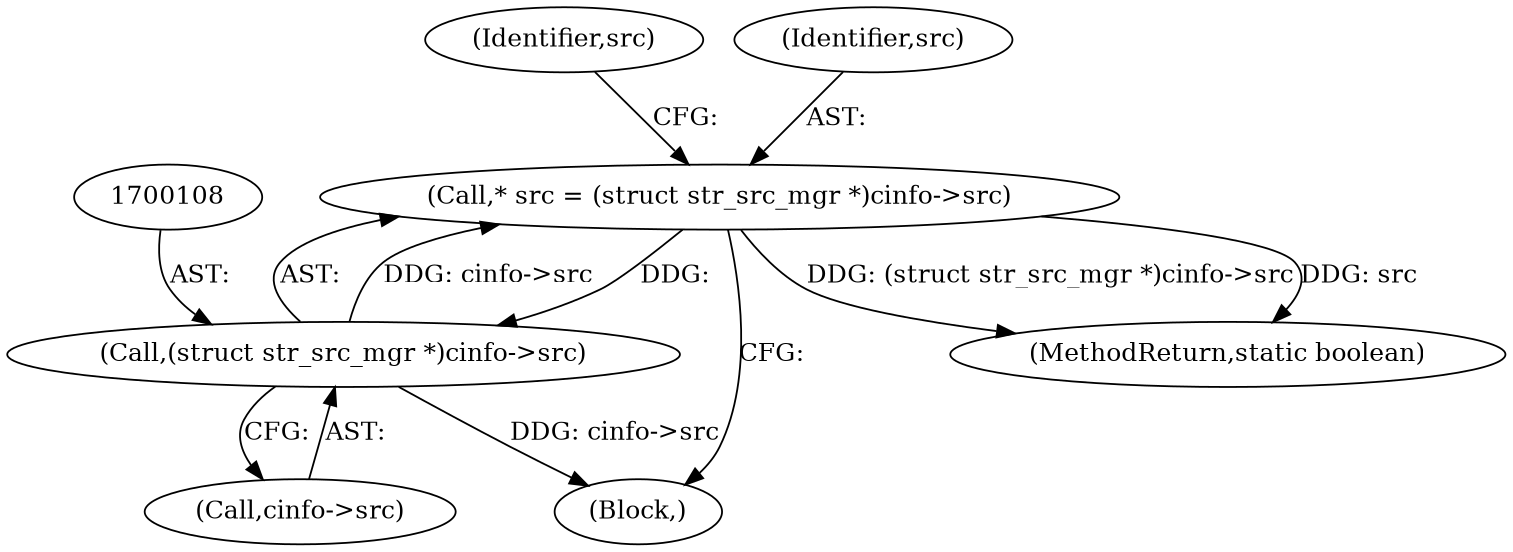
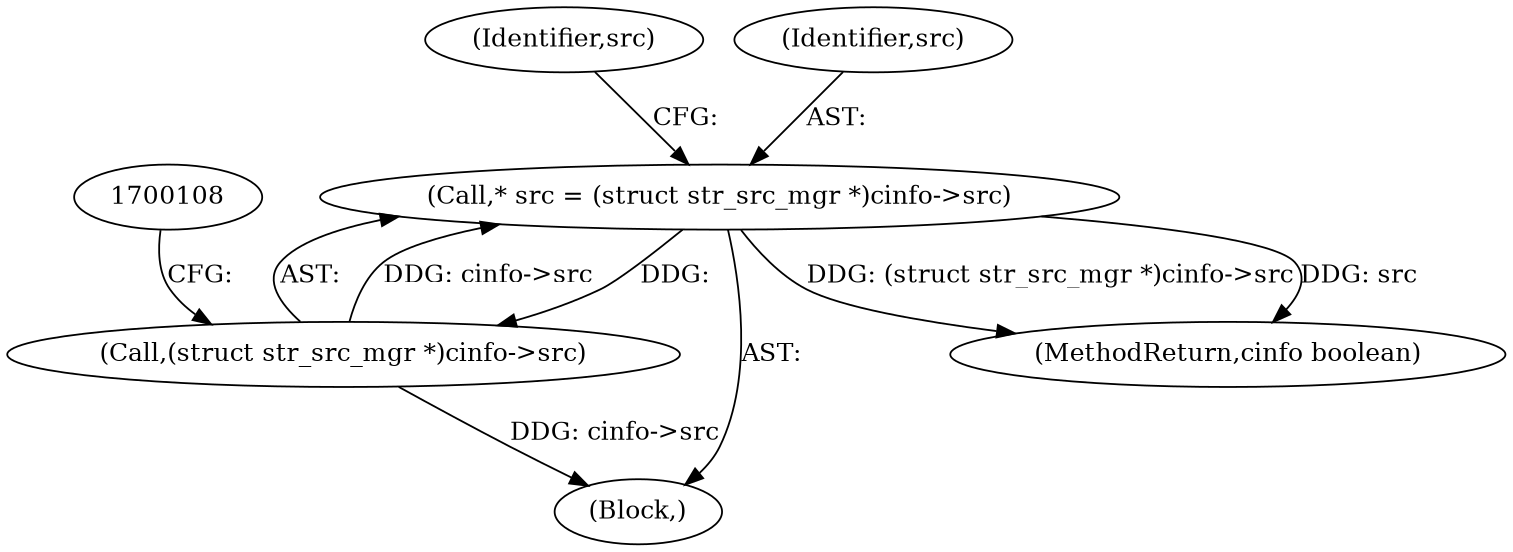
(204, 276) -> (204, 276)
(776, 354) -> (776, 354)
(1228, 354) -> (1228, 354)
(300, 512) -> none
